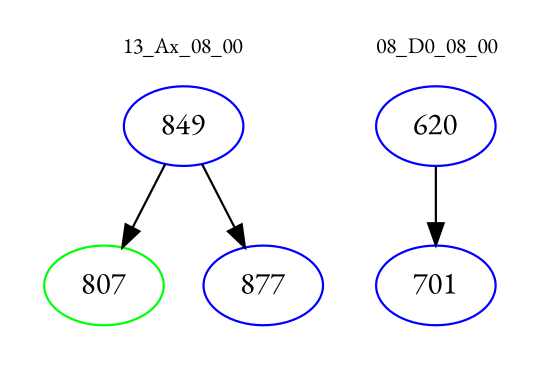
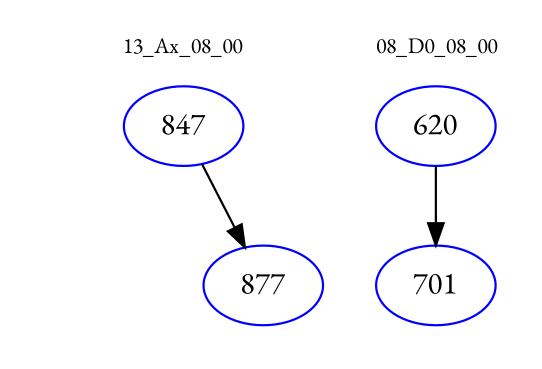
(184, 126) -> (184, 126)
(104, 285) -> none
